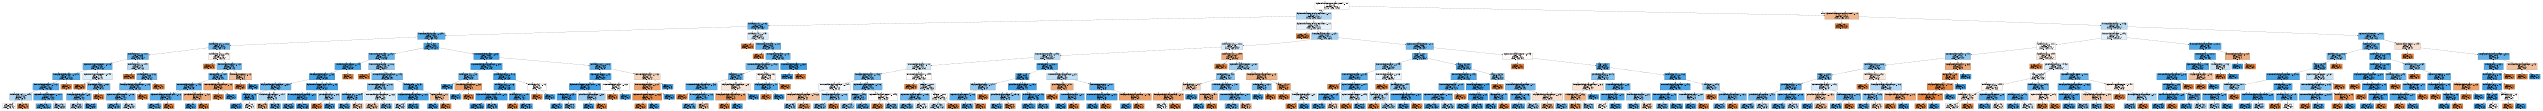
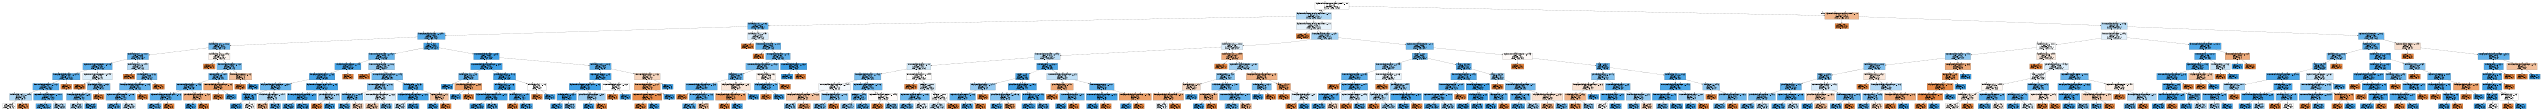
(2339, 87) -> (2339, 87)
